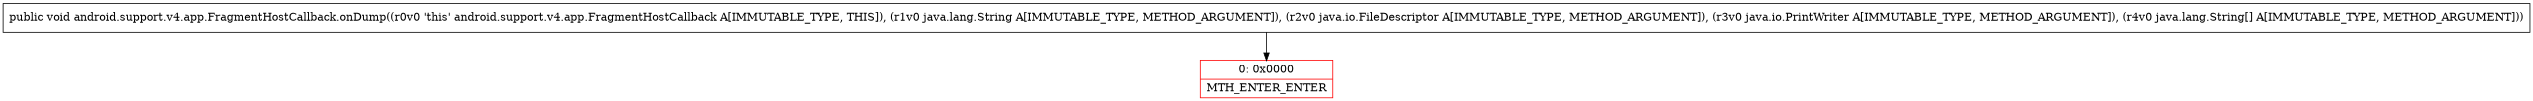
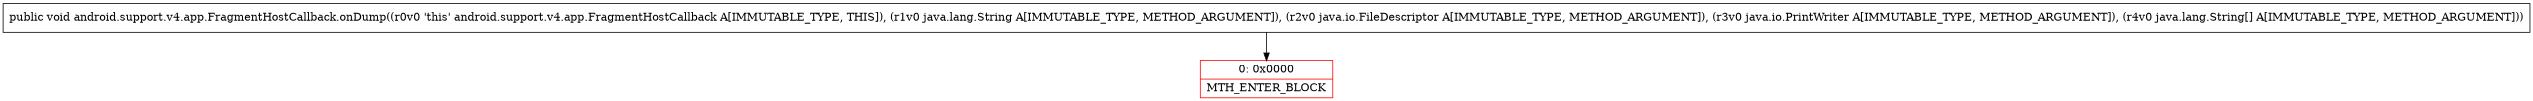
(1267, 88) -> (1267, 88)
